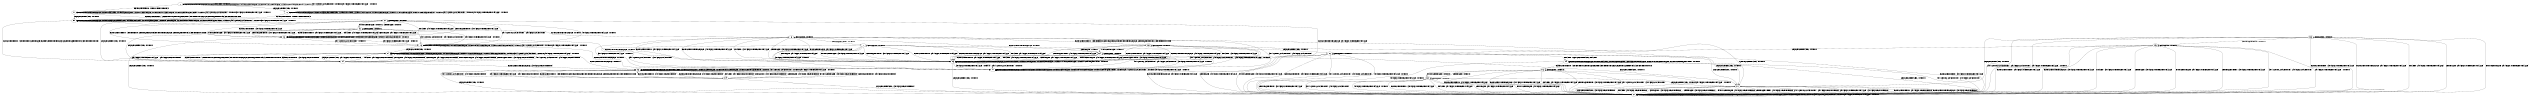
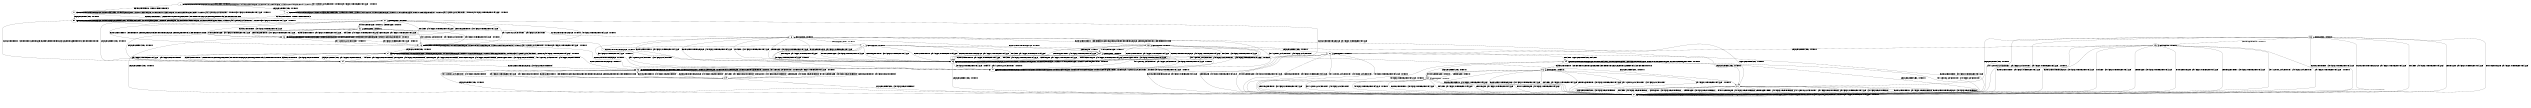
(1541, 55) -> none
(1752, 62) -> (1752, 62)
(1583, 79) -> (1492, 64)
